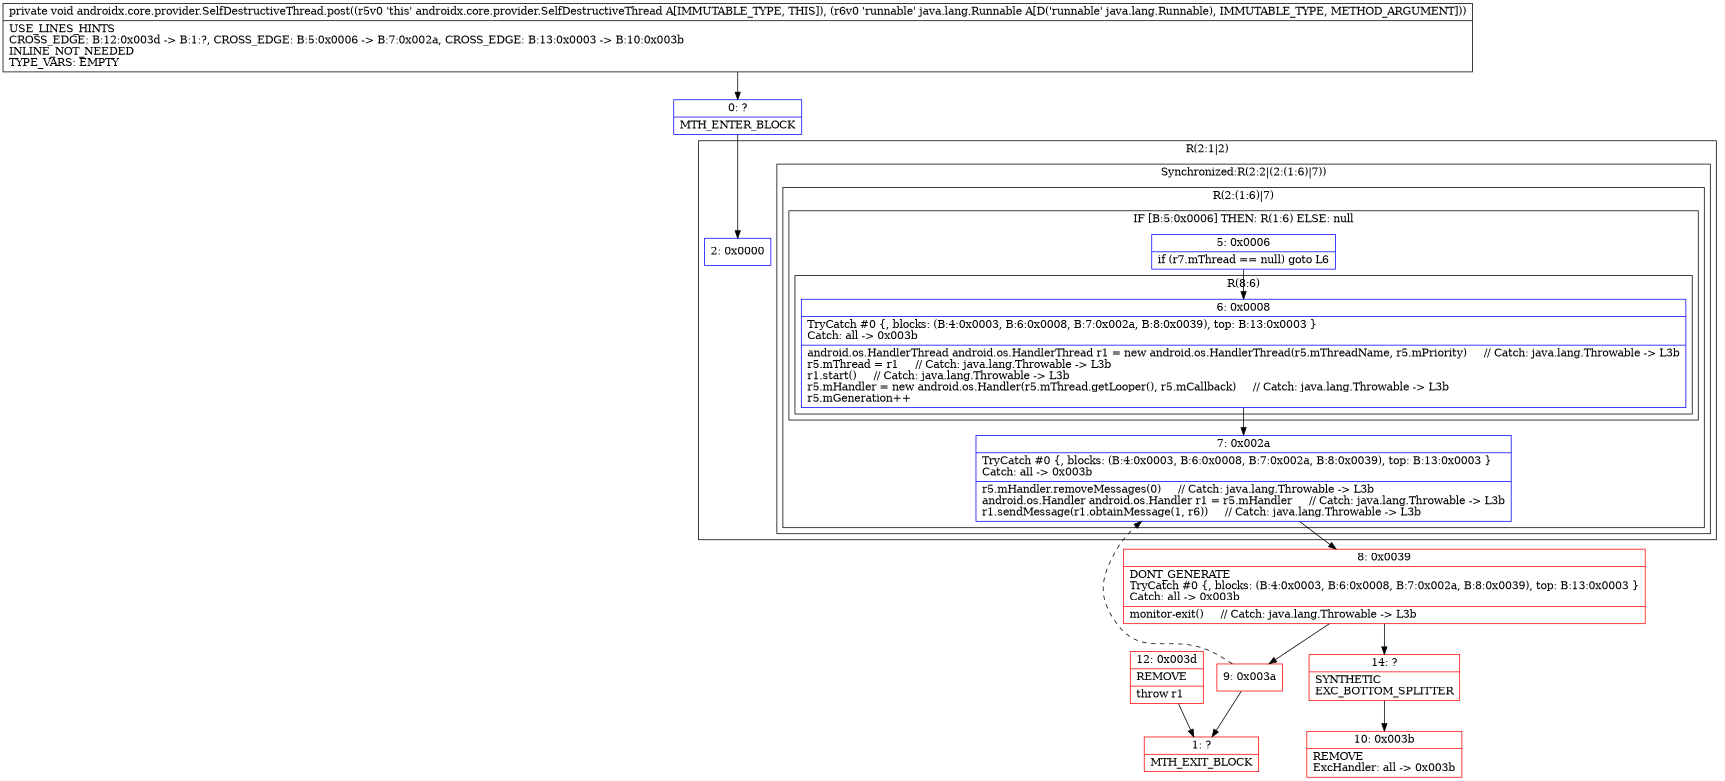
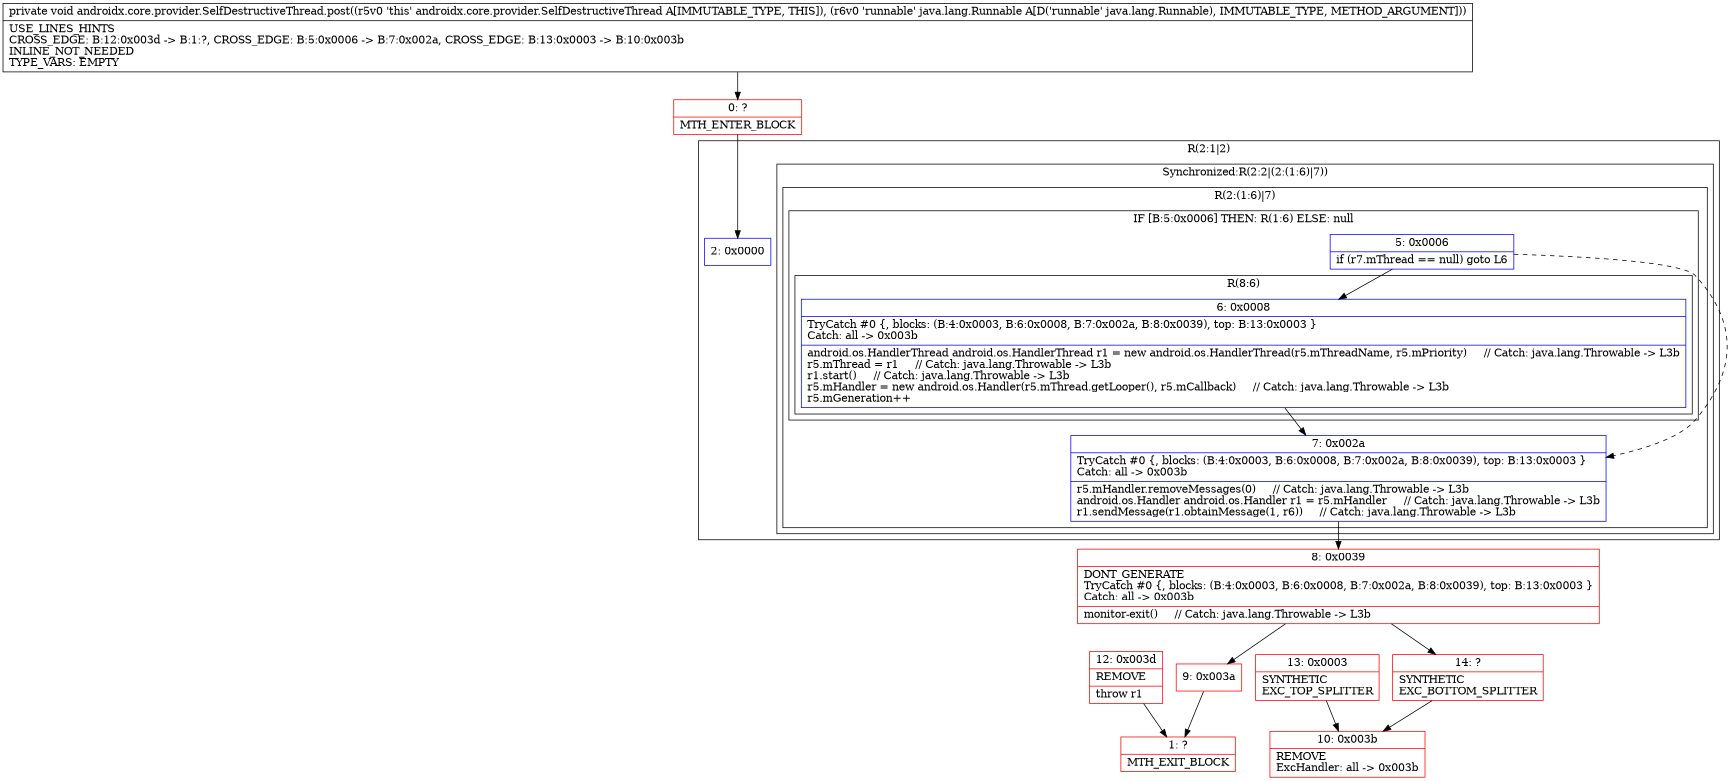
(738, 117) -> (738, 117)
(1122, 630) -> (1726, 334)
none -> (1317, 678)
